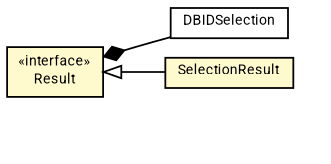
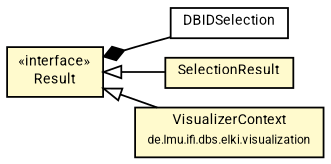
none -> (229, 132)
